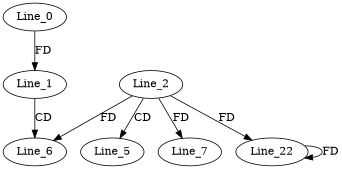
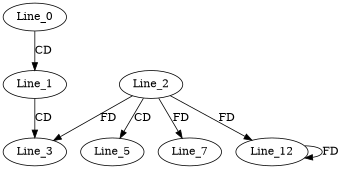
(43, 51) -> (43, 51)
(35, 152) -> (35, 152)
(272, 152) -> (272, 152)
